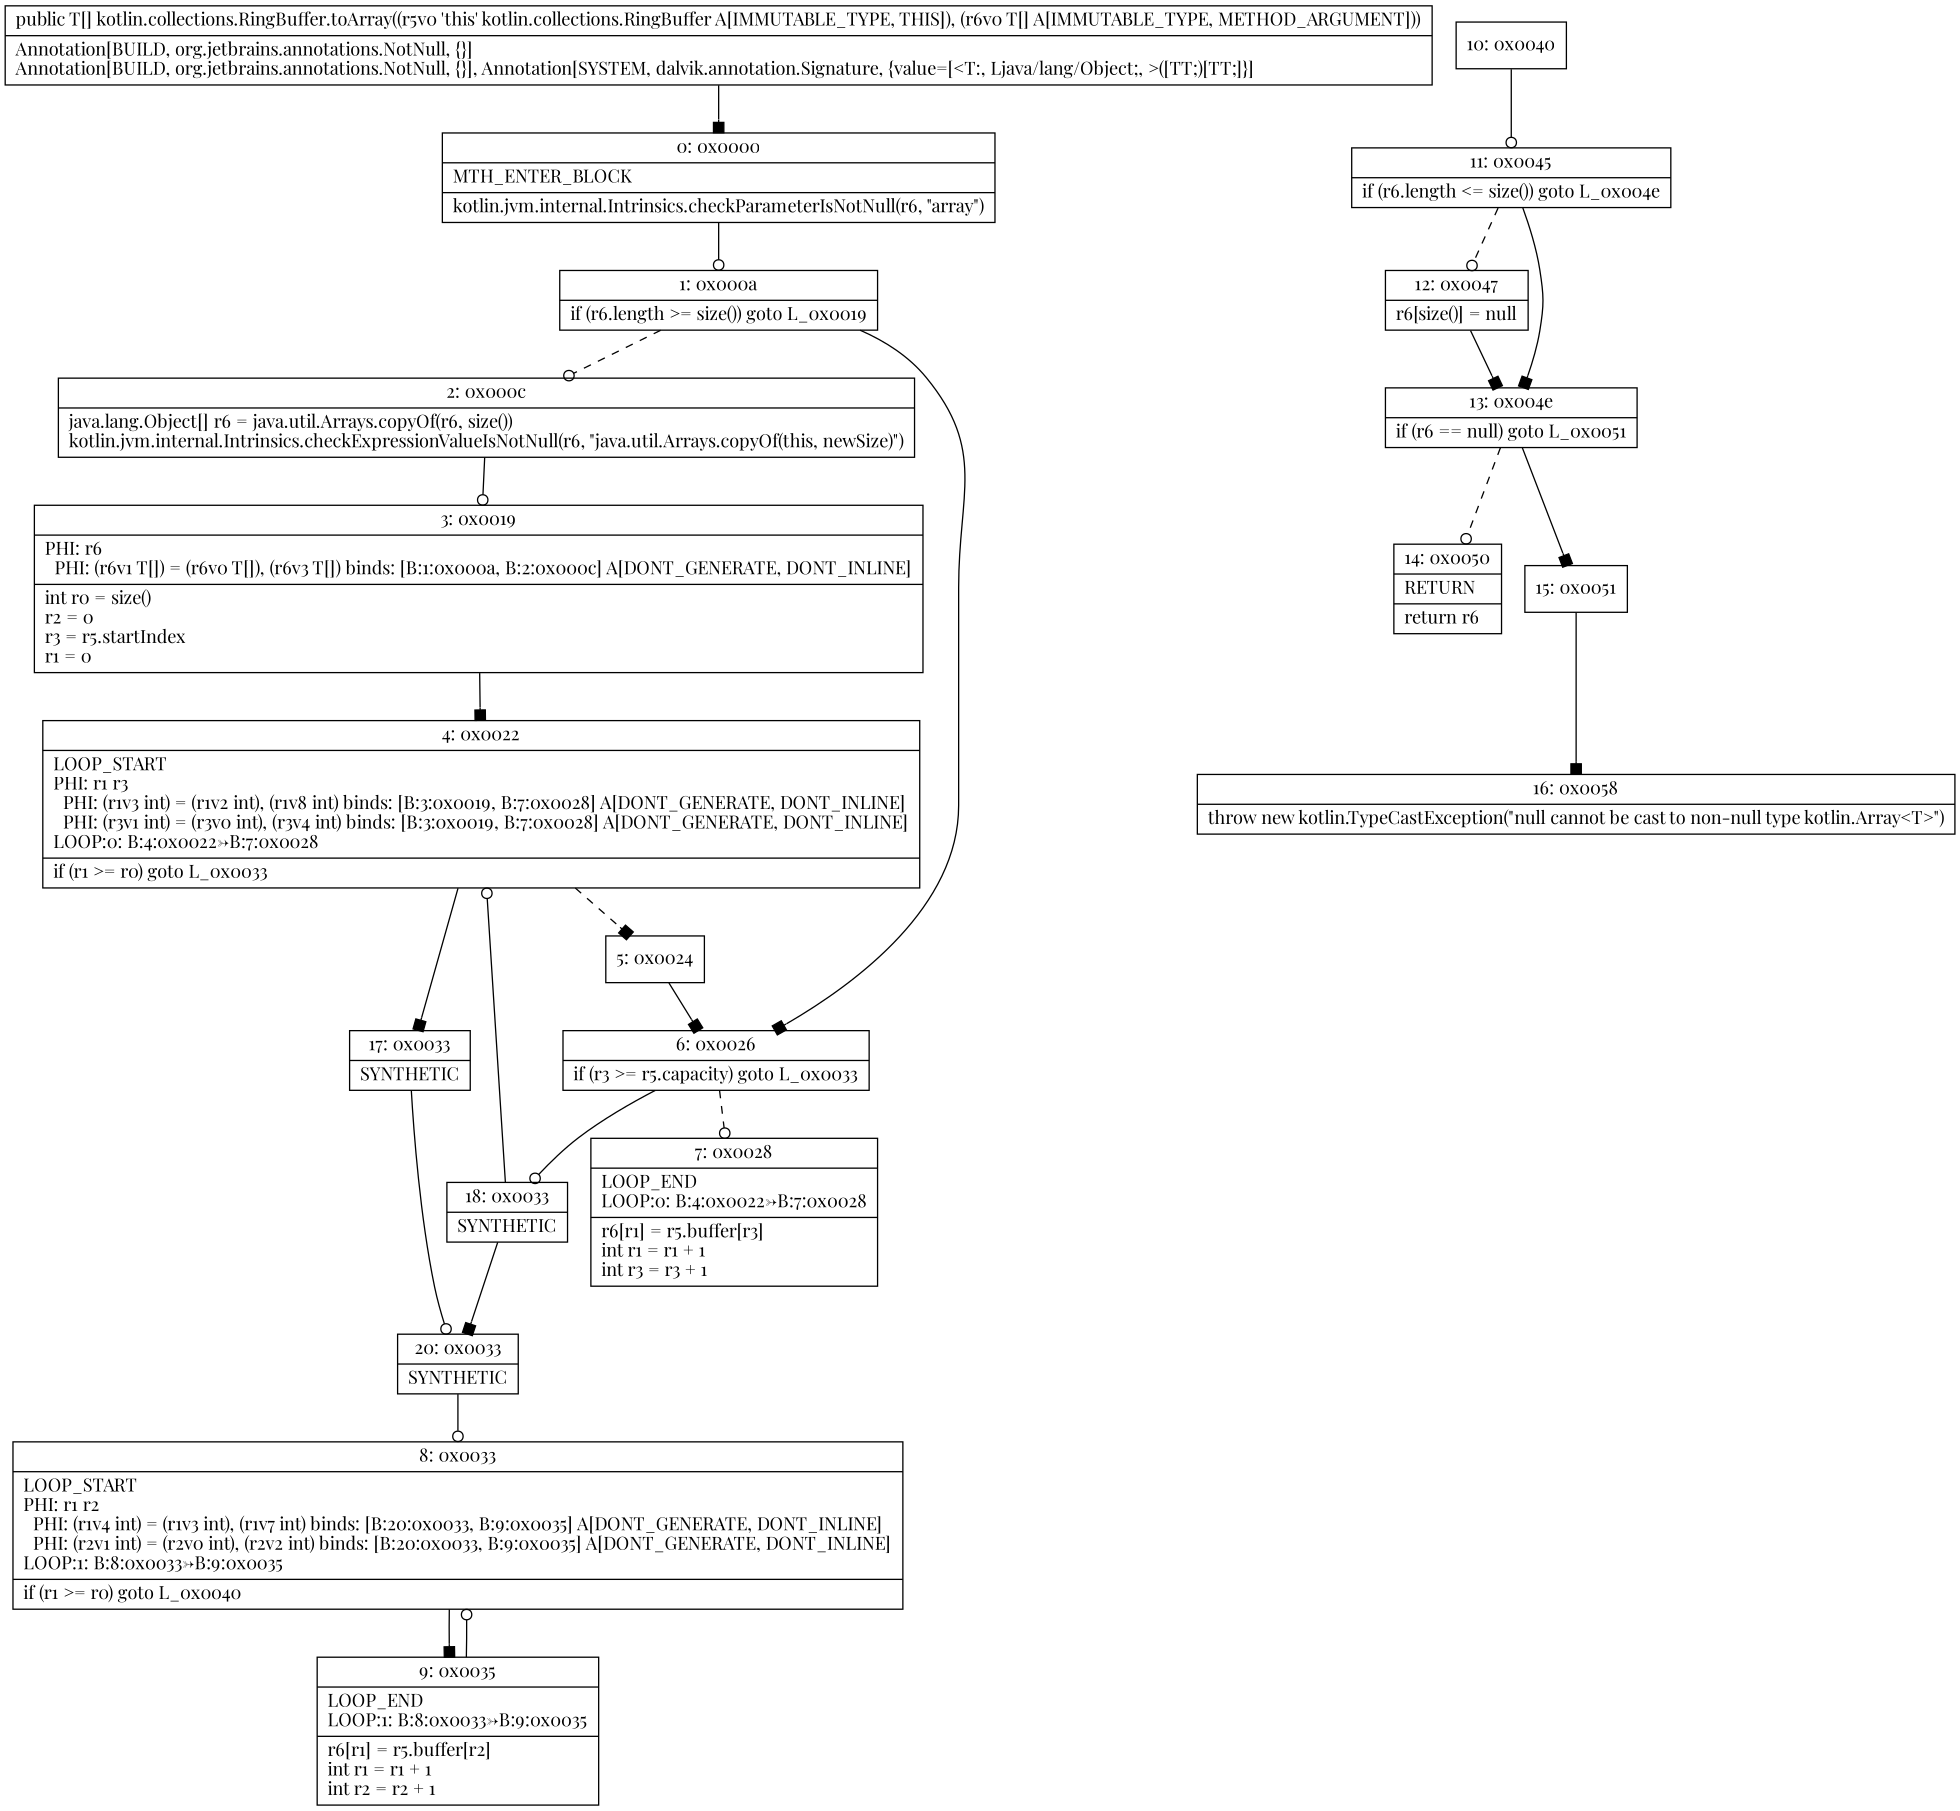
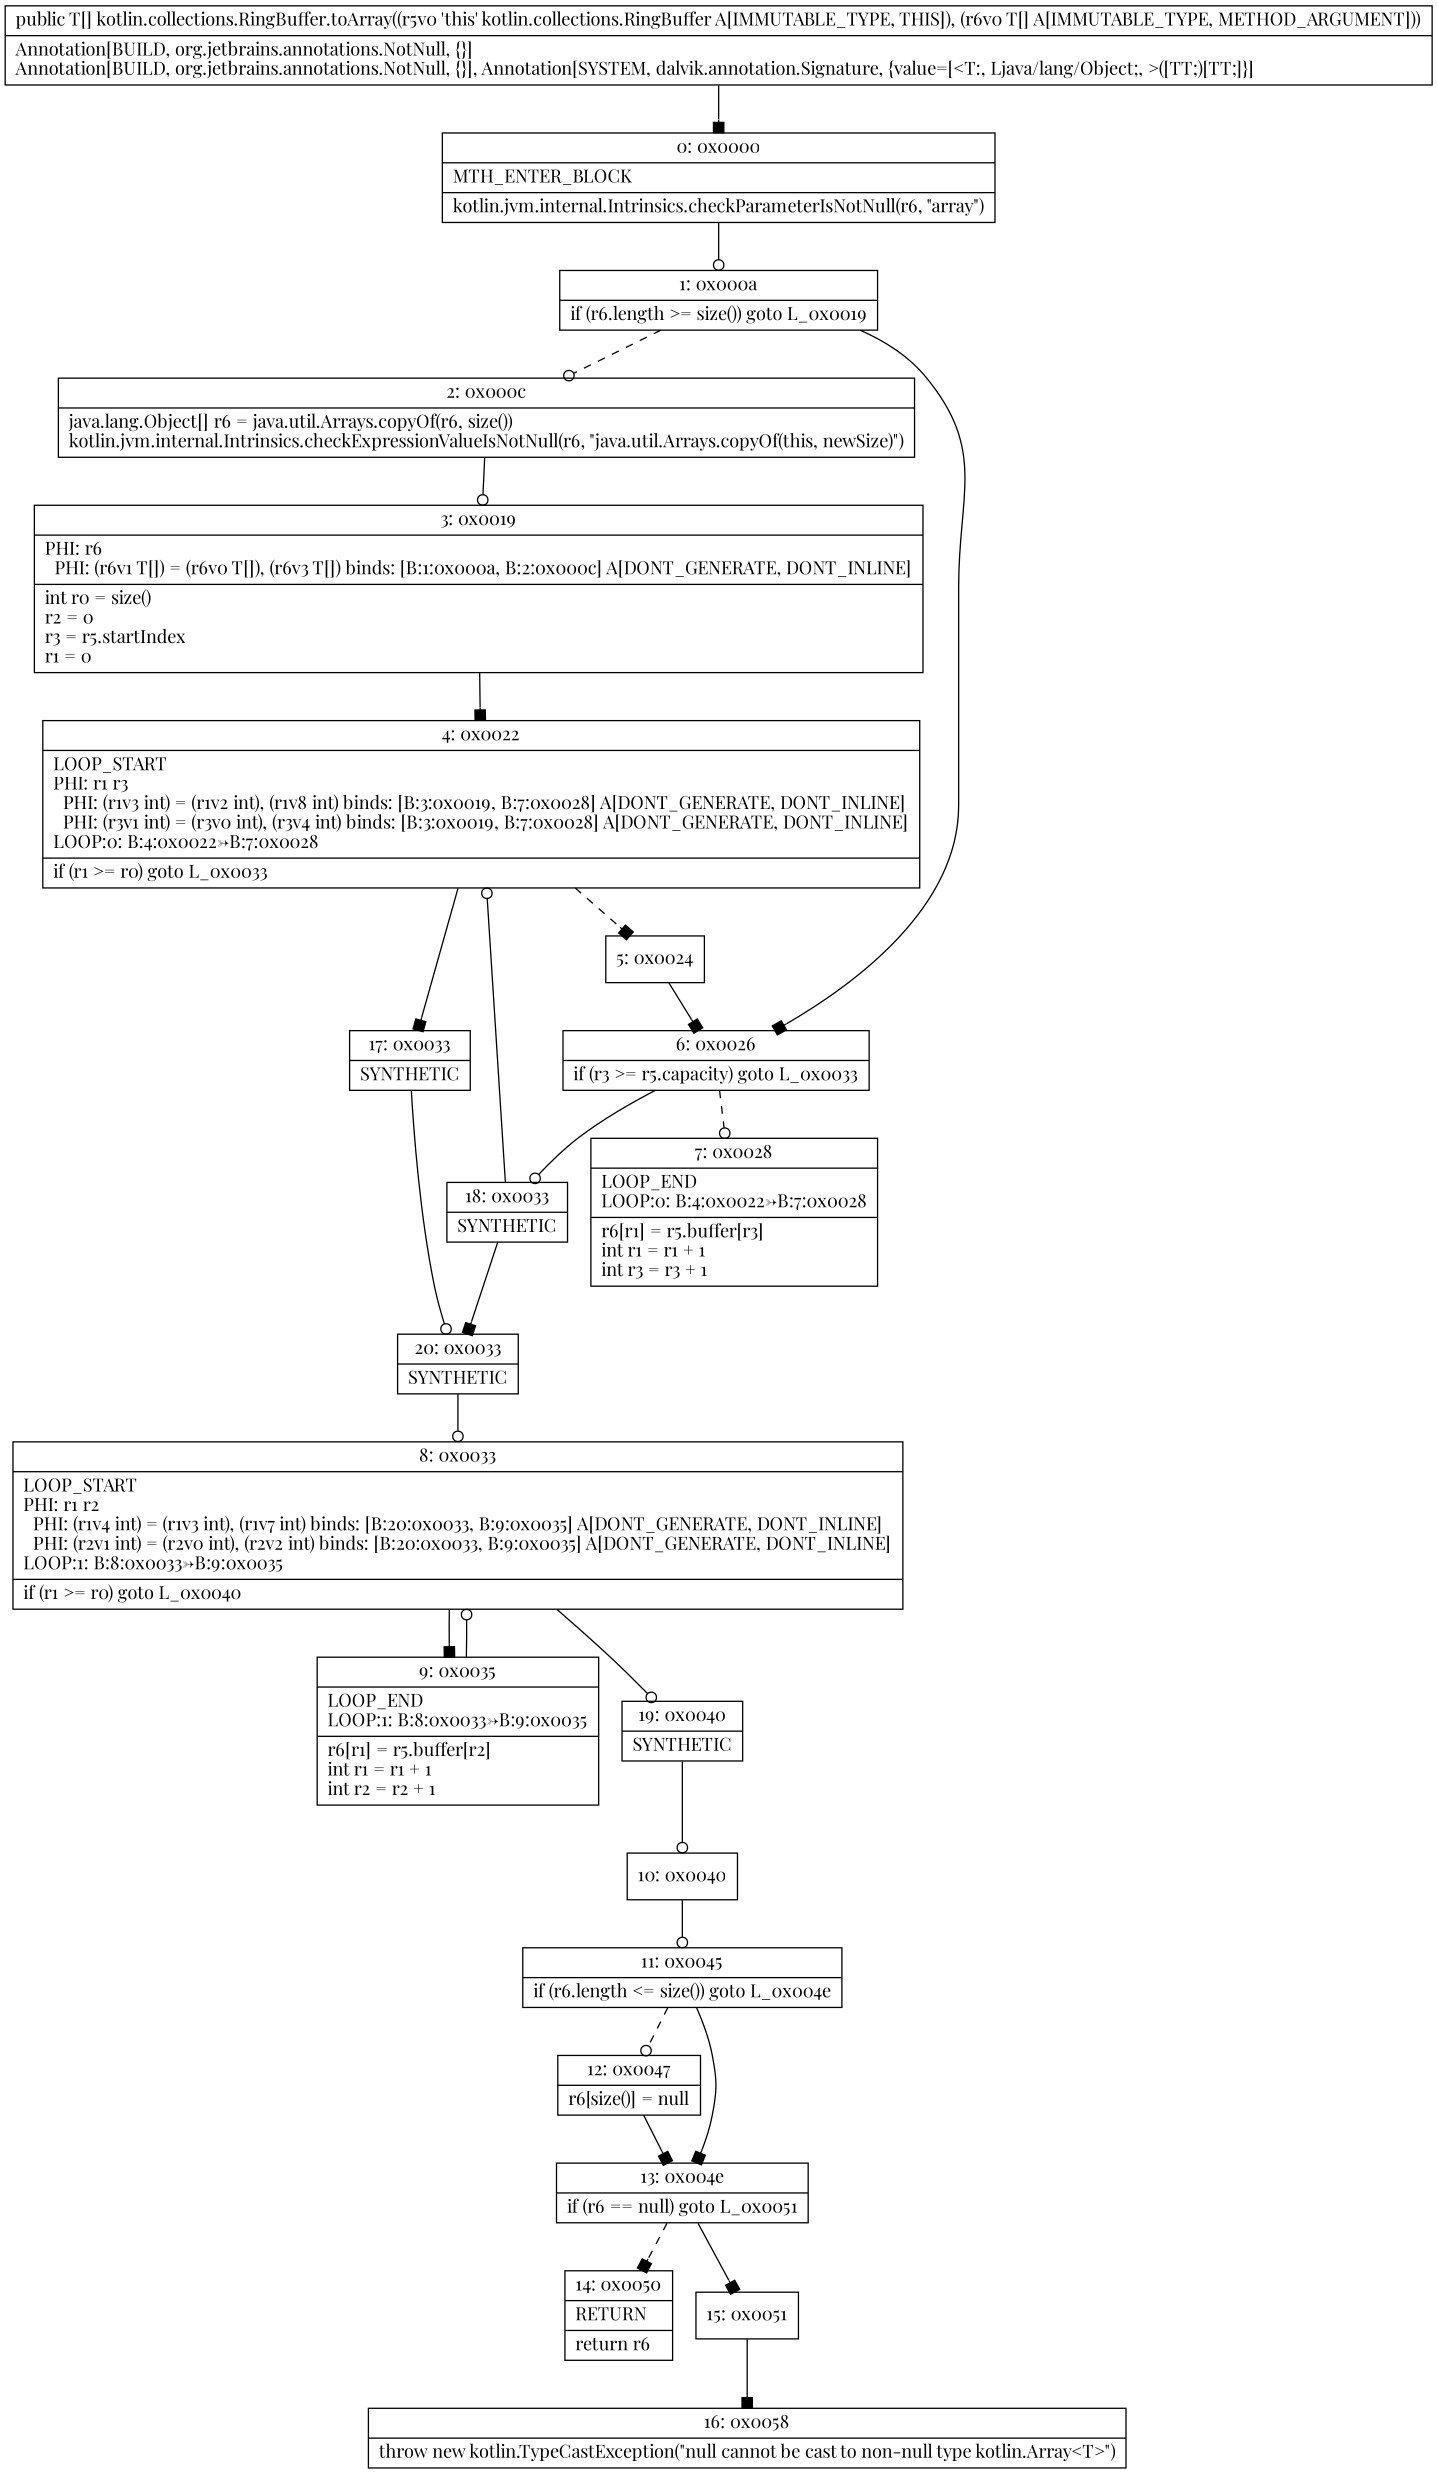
(1484, 491) -> (658, 2241)
none -> (682, 1731)
